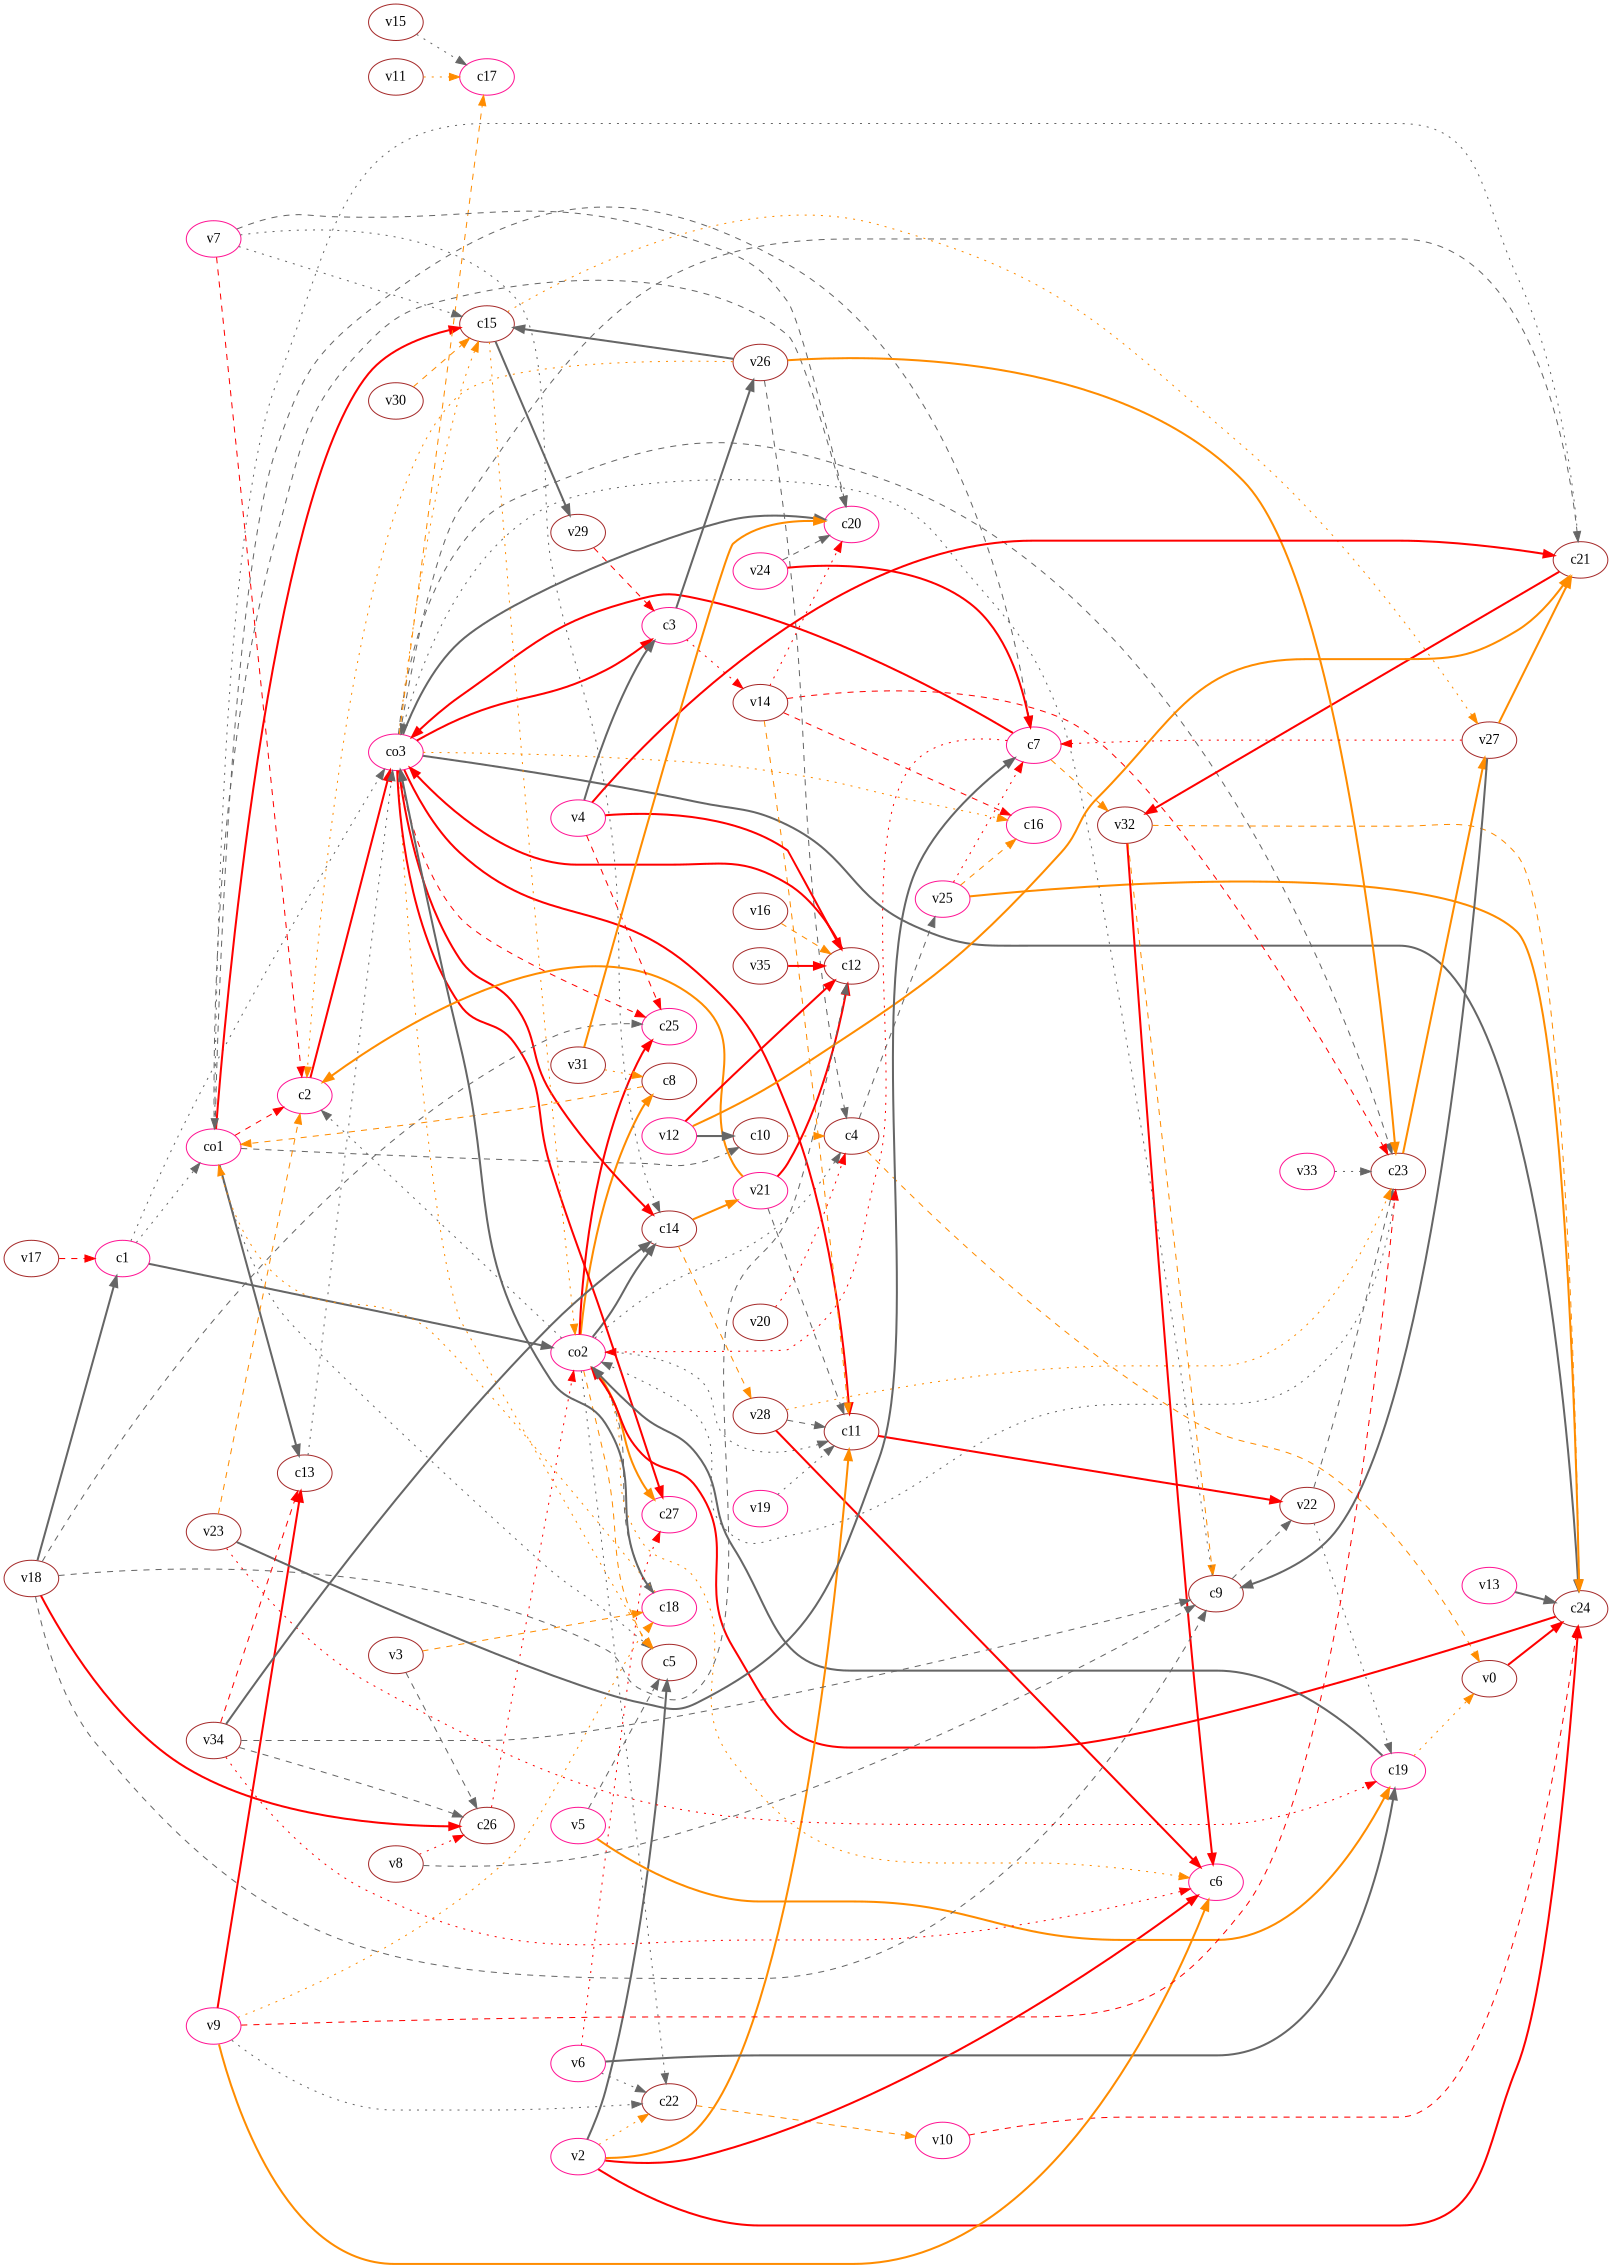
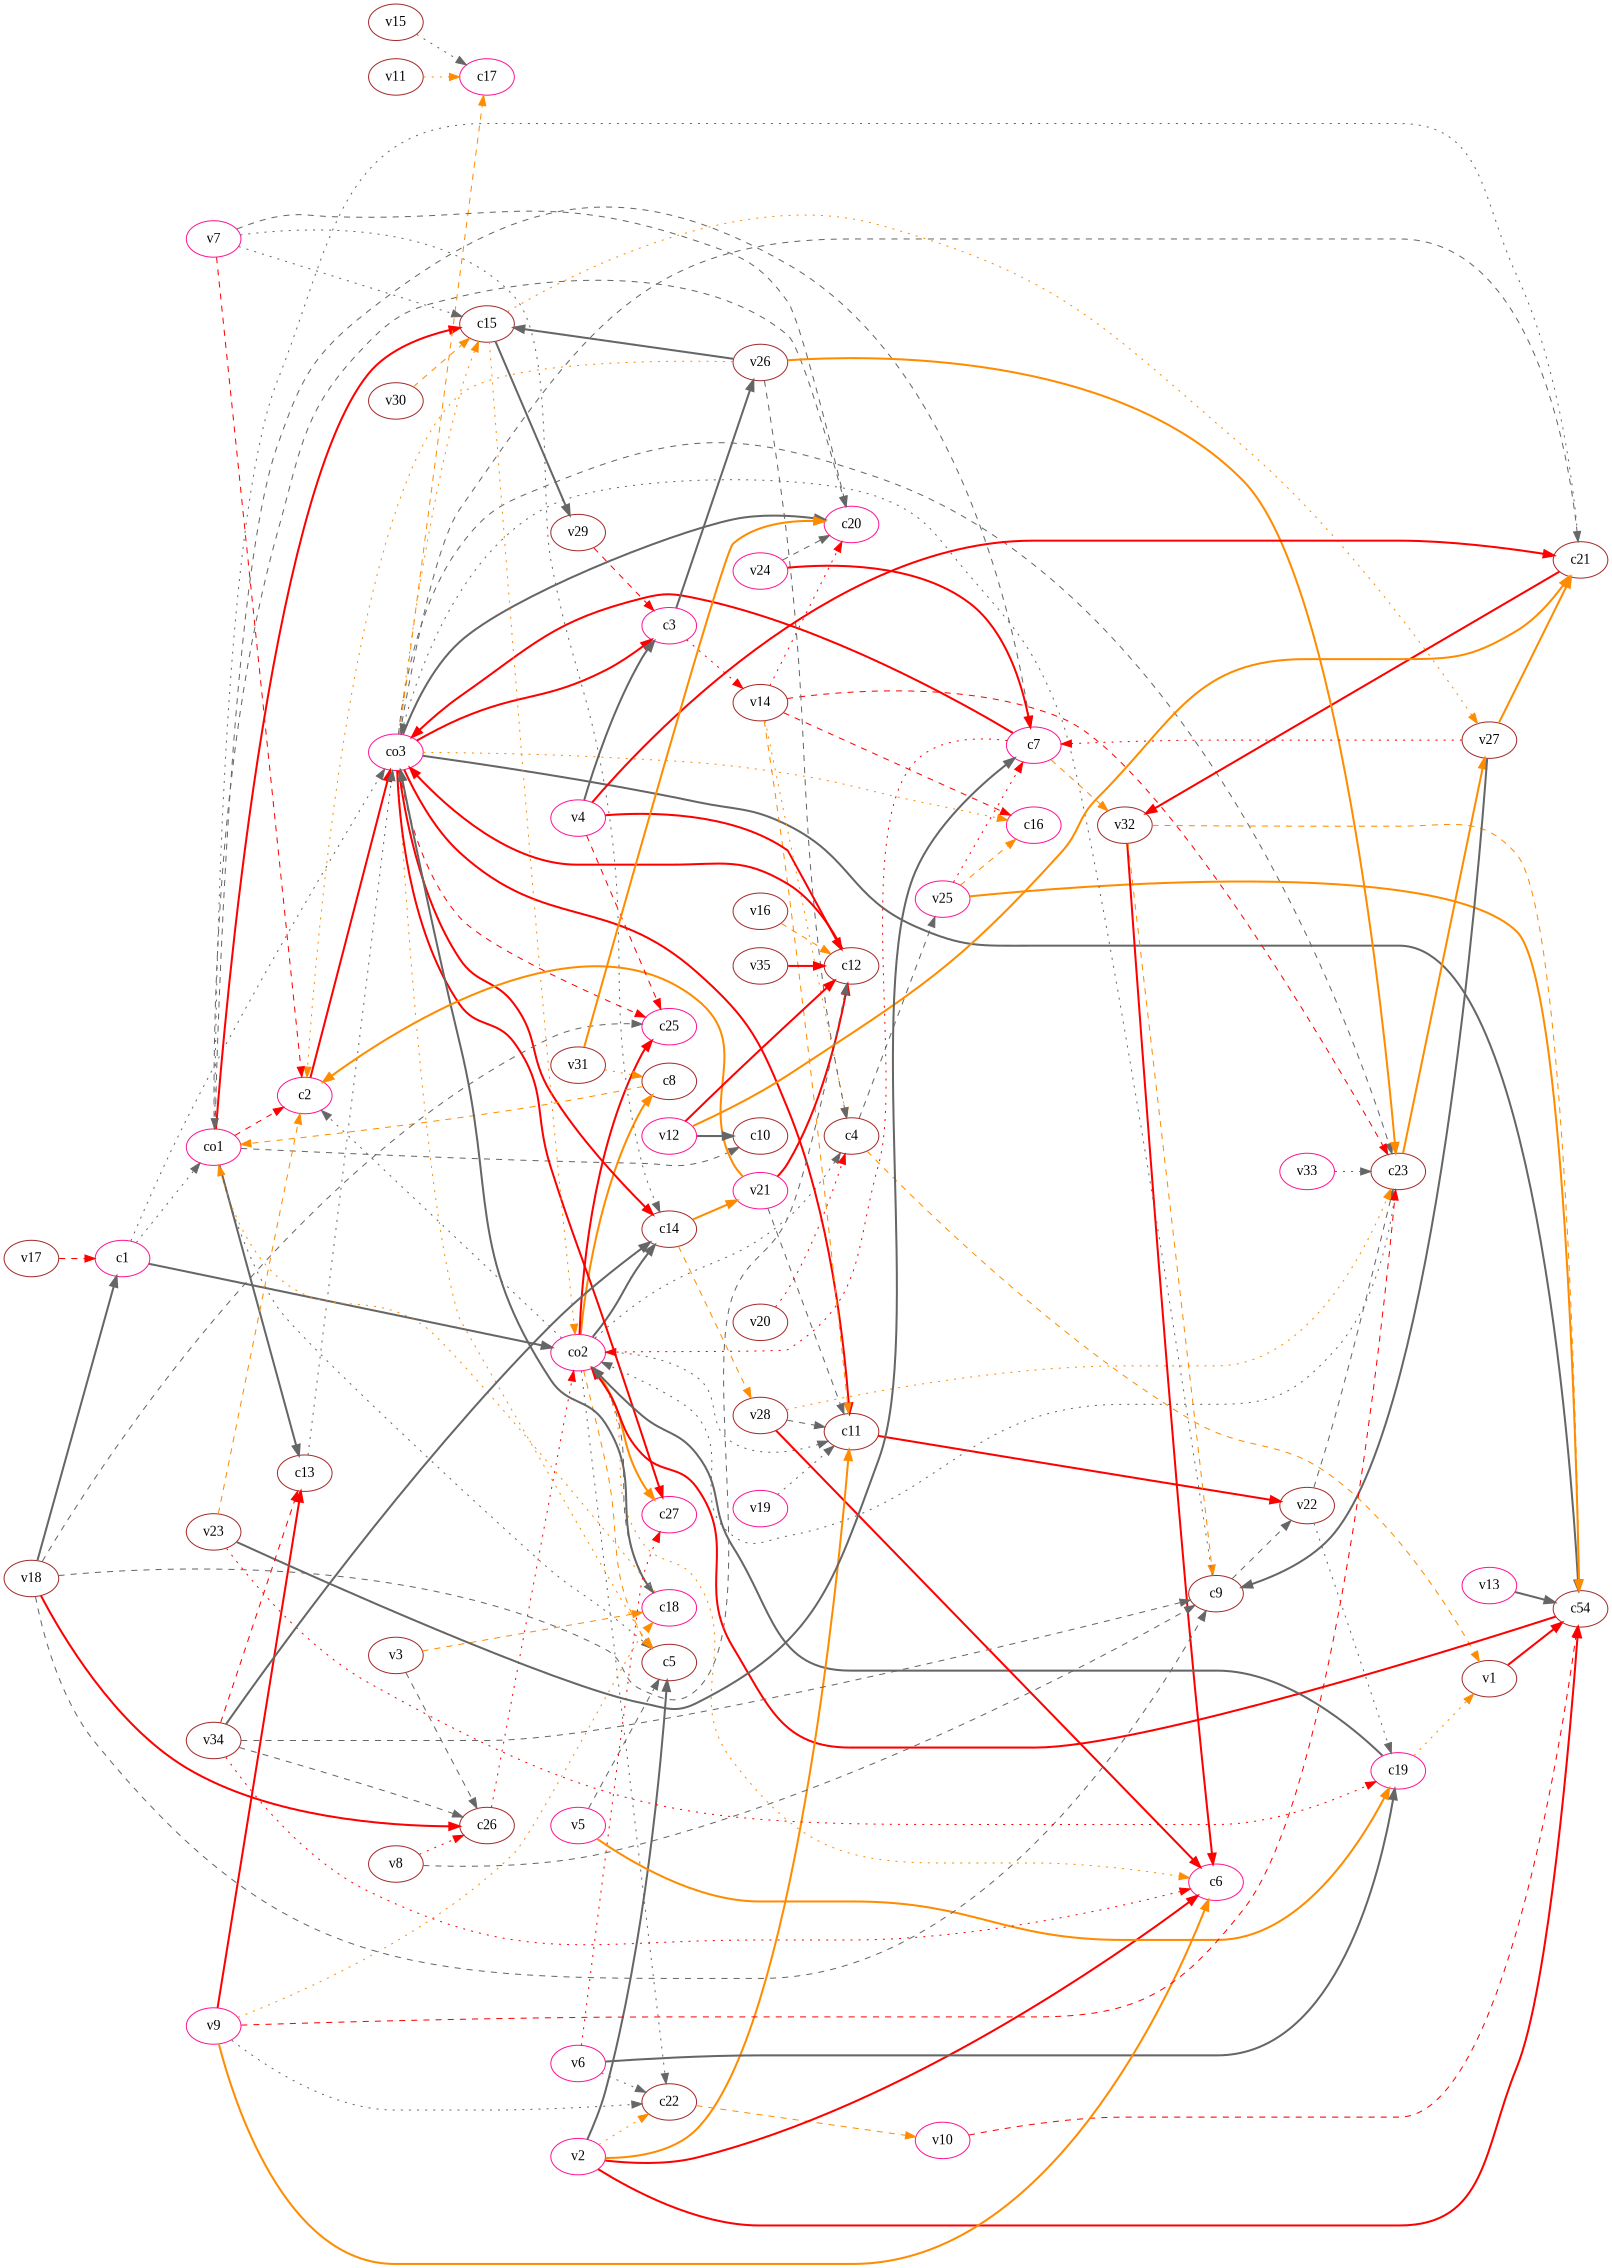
(801, 1136) -> (805, 914)
(1581, 1609) -> (1581, 1609)
(1489, 1679) -> (1489, 1679)
